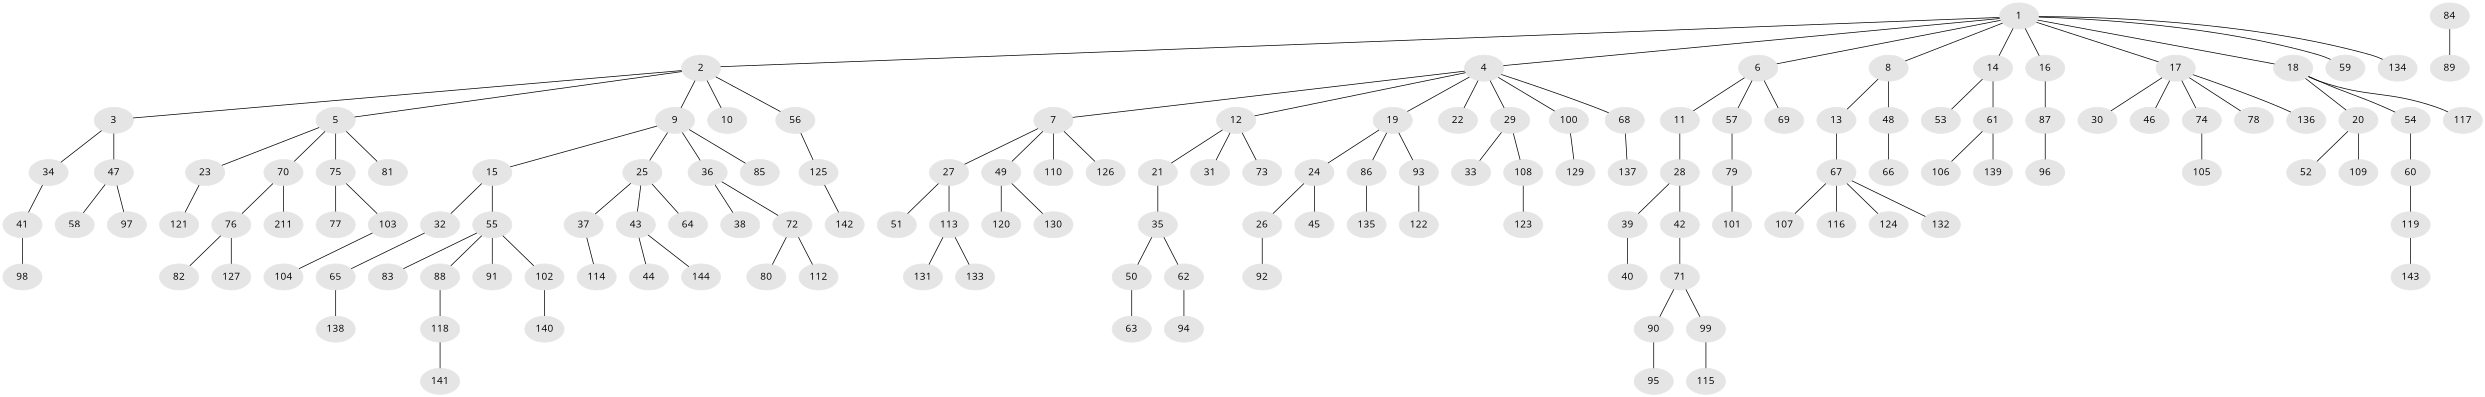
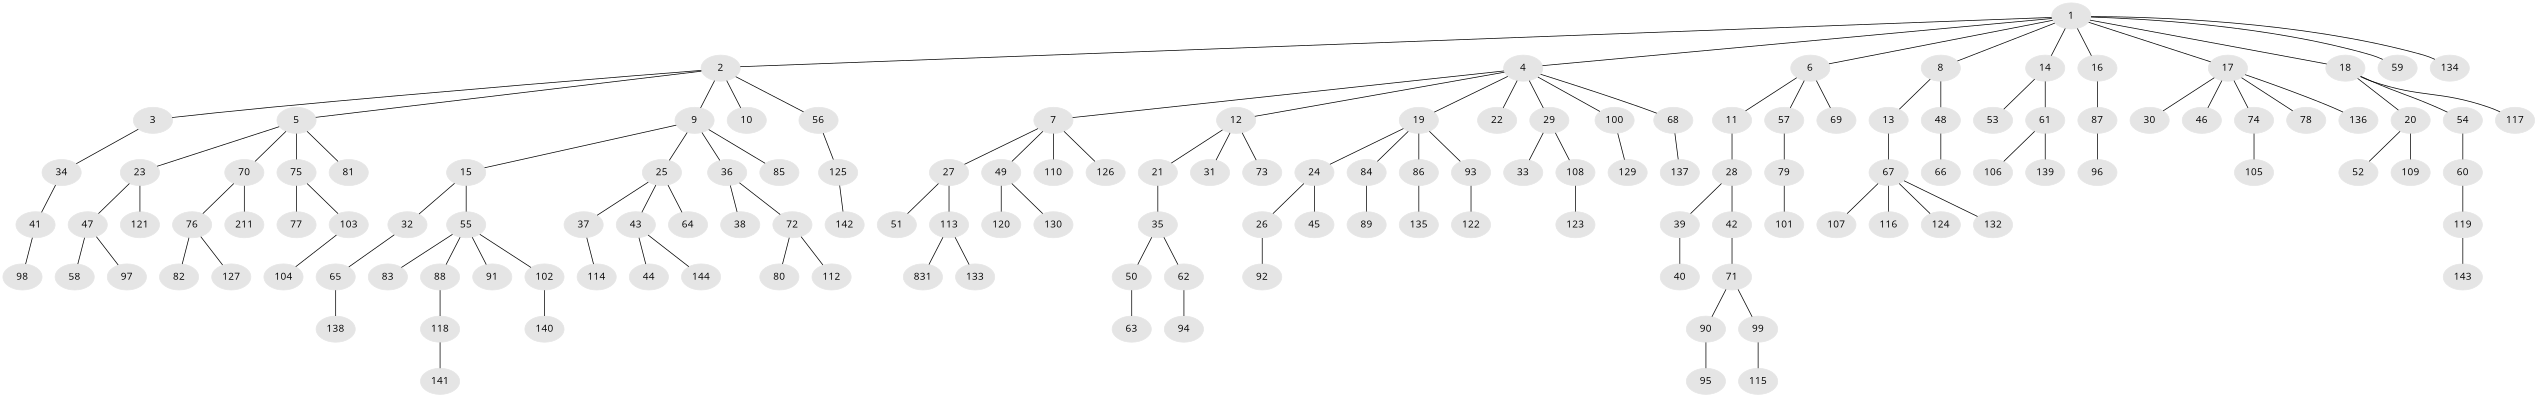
none -> (1393, 146)
(114, 147) -> (114, 199)
(923, 277) -> (923, 277)
